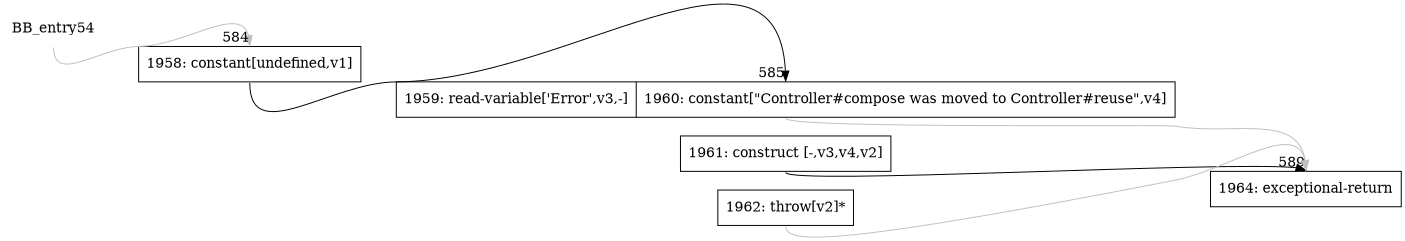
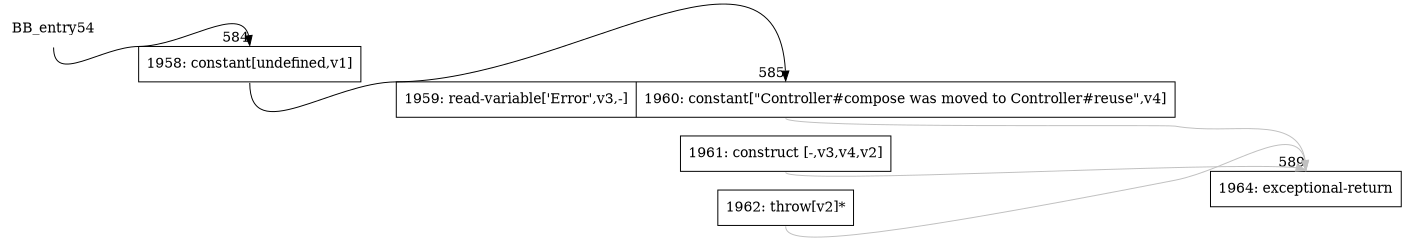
(149, 45) -> (149, 45)
(1041, 172) -> (1041, 172)
